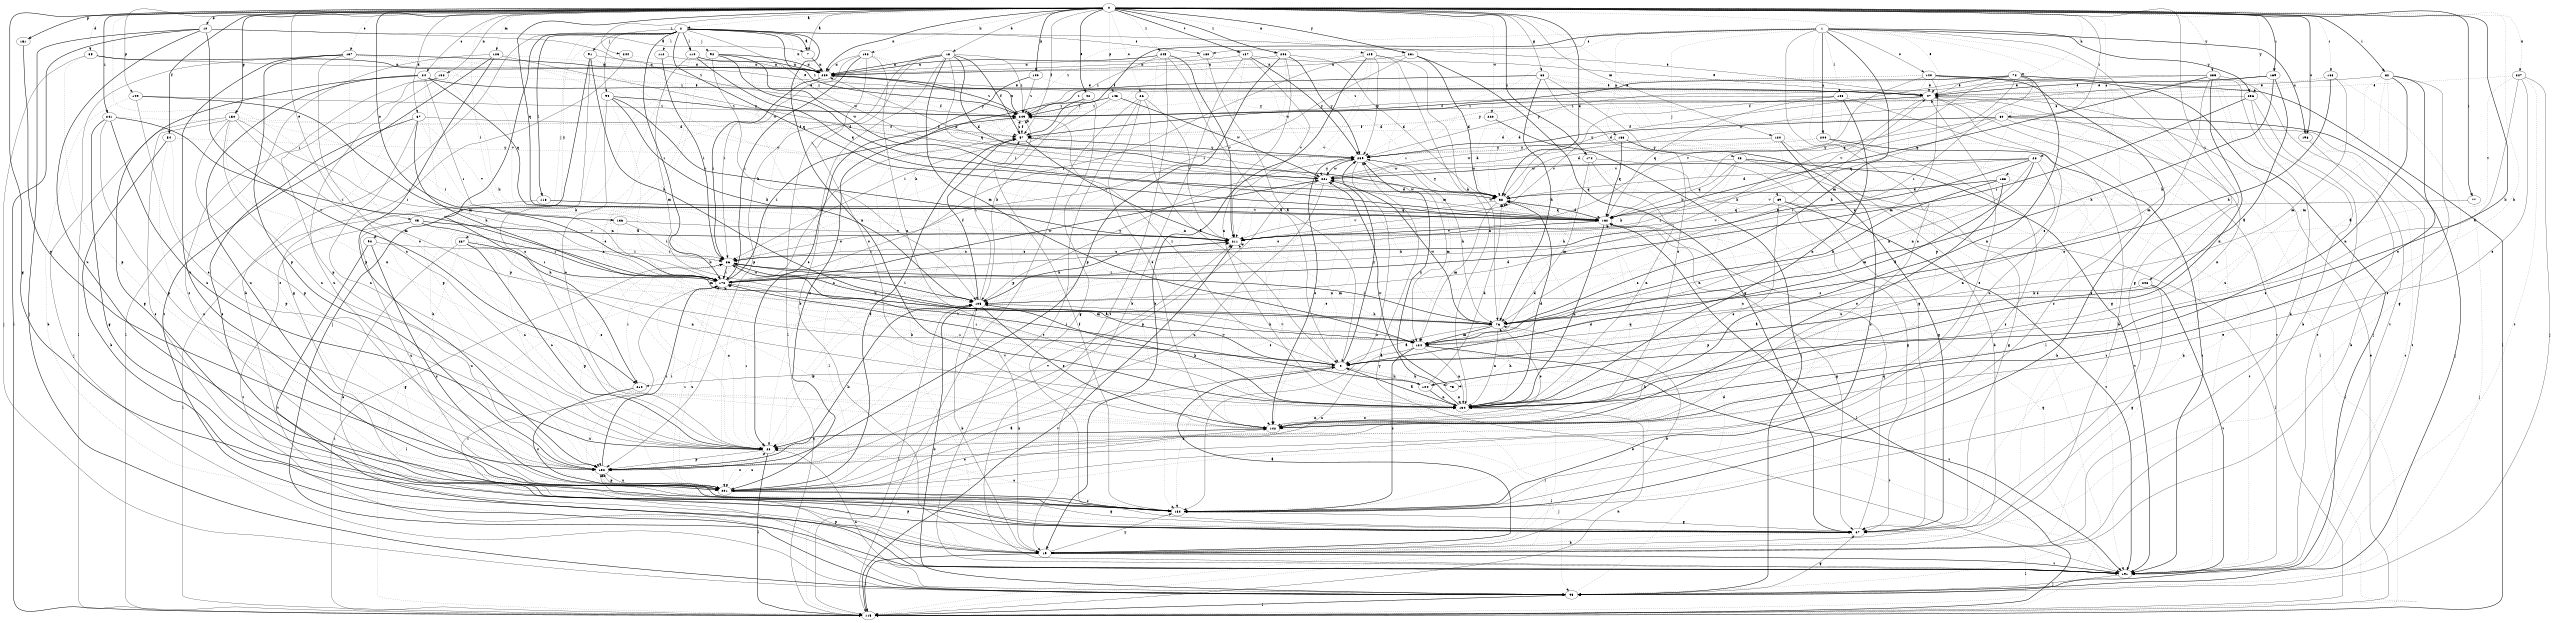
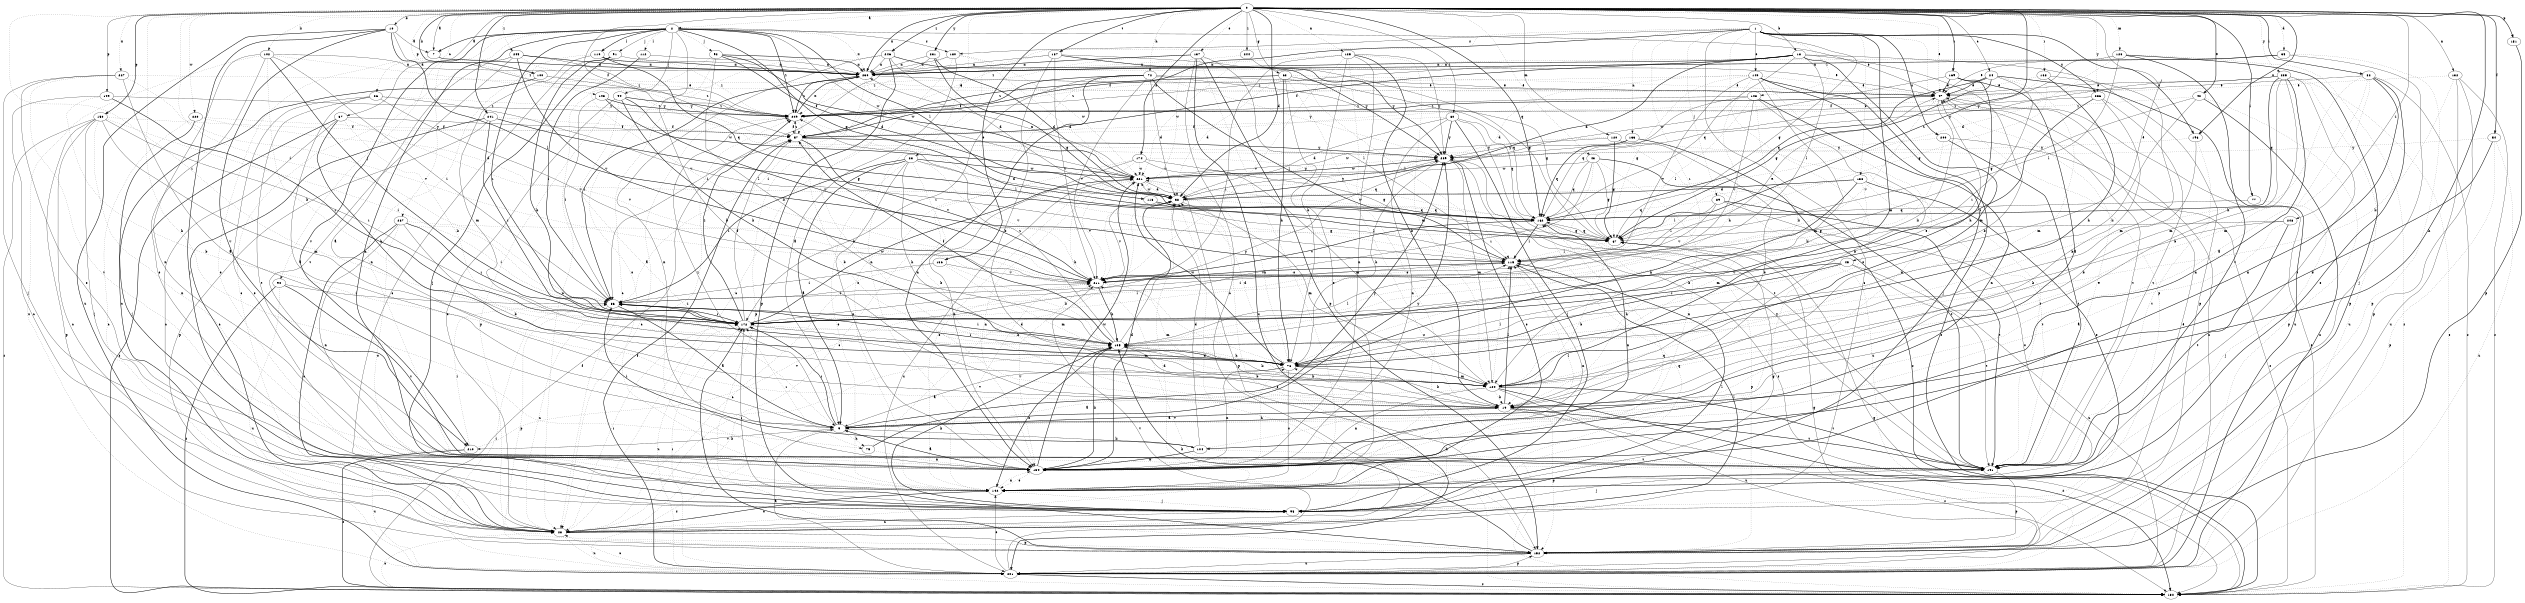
(1555, 208) -> none
(23, 273) -> (1924, 127)
(1126, 532) -> (1945, 501)
